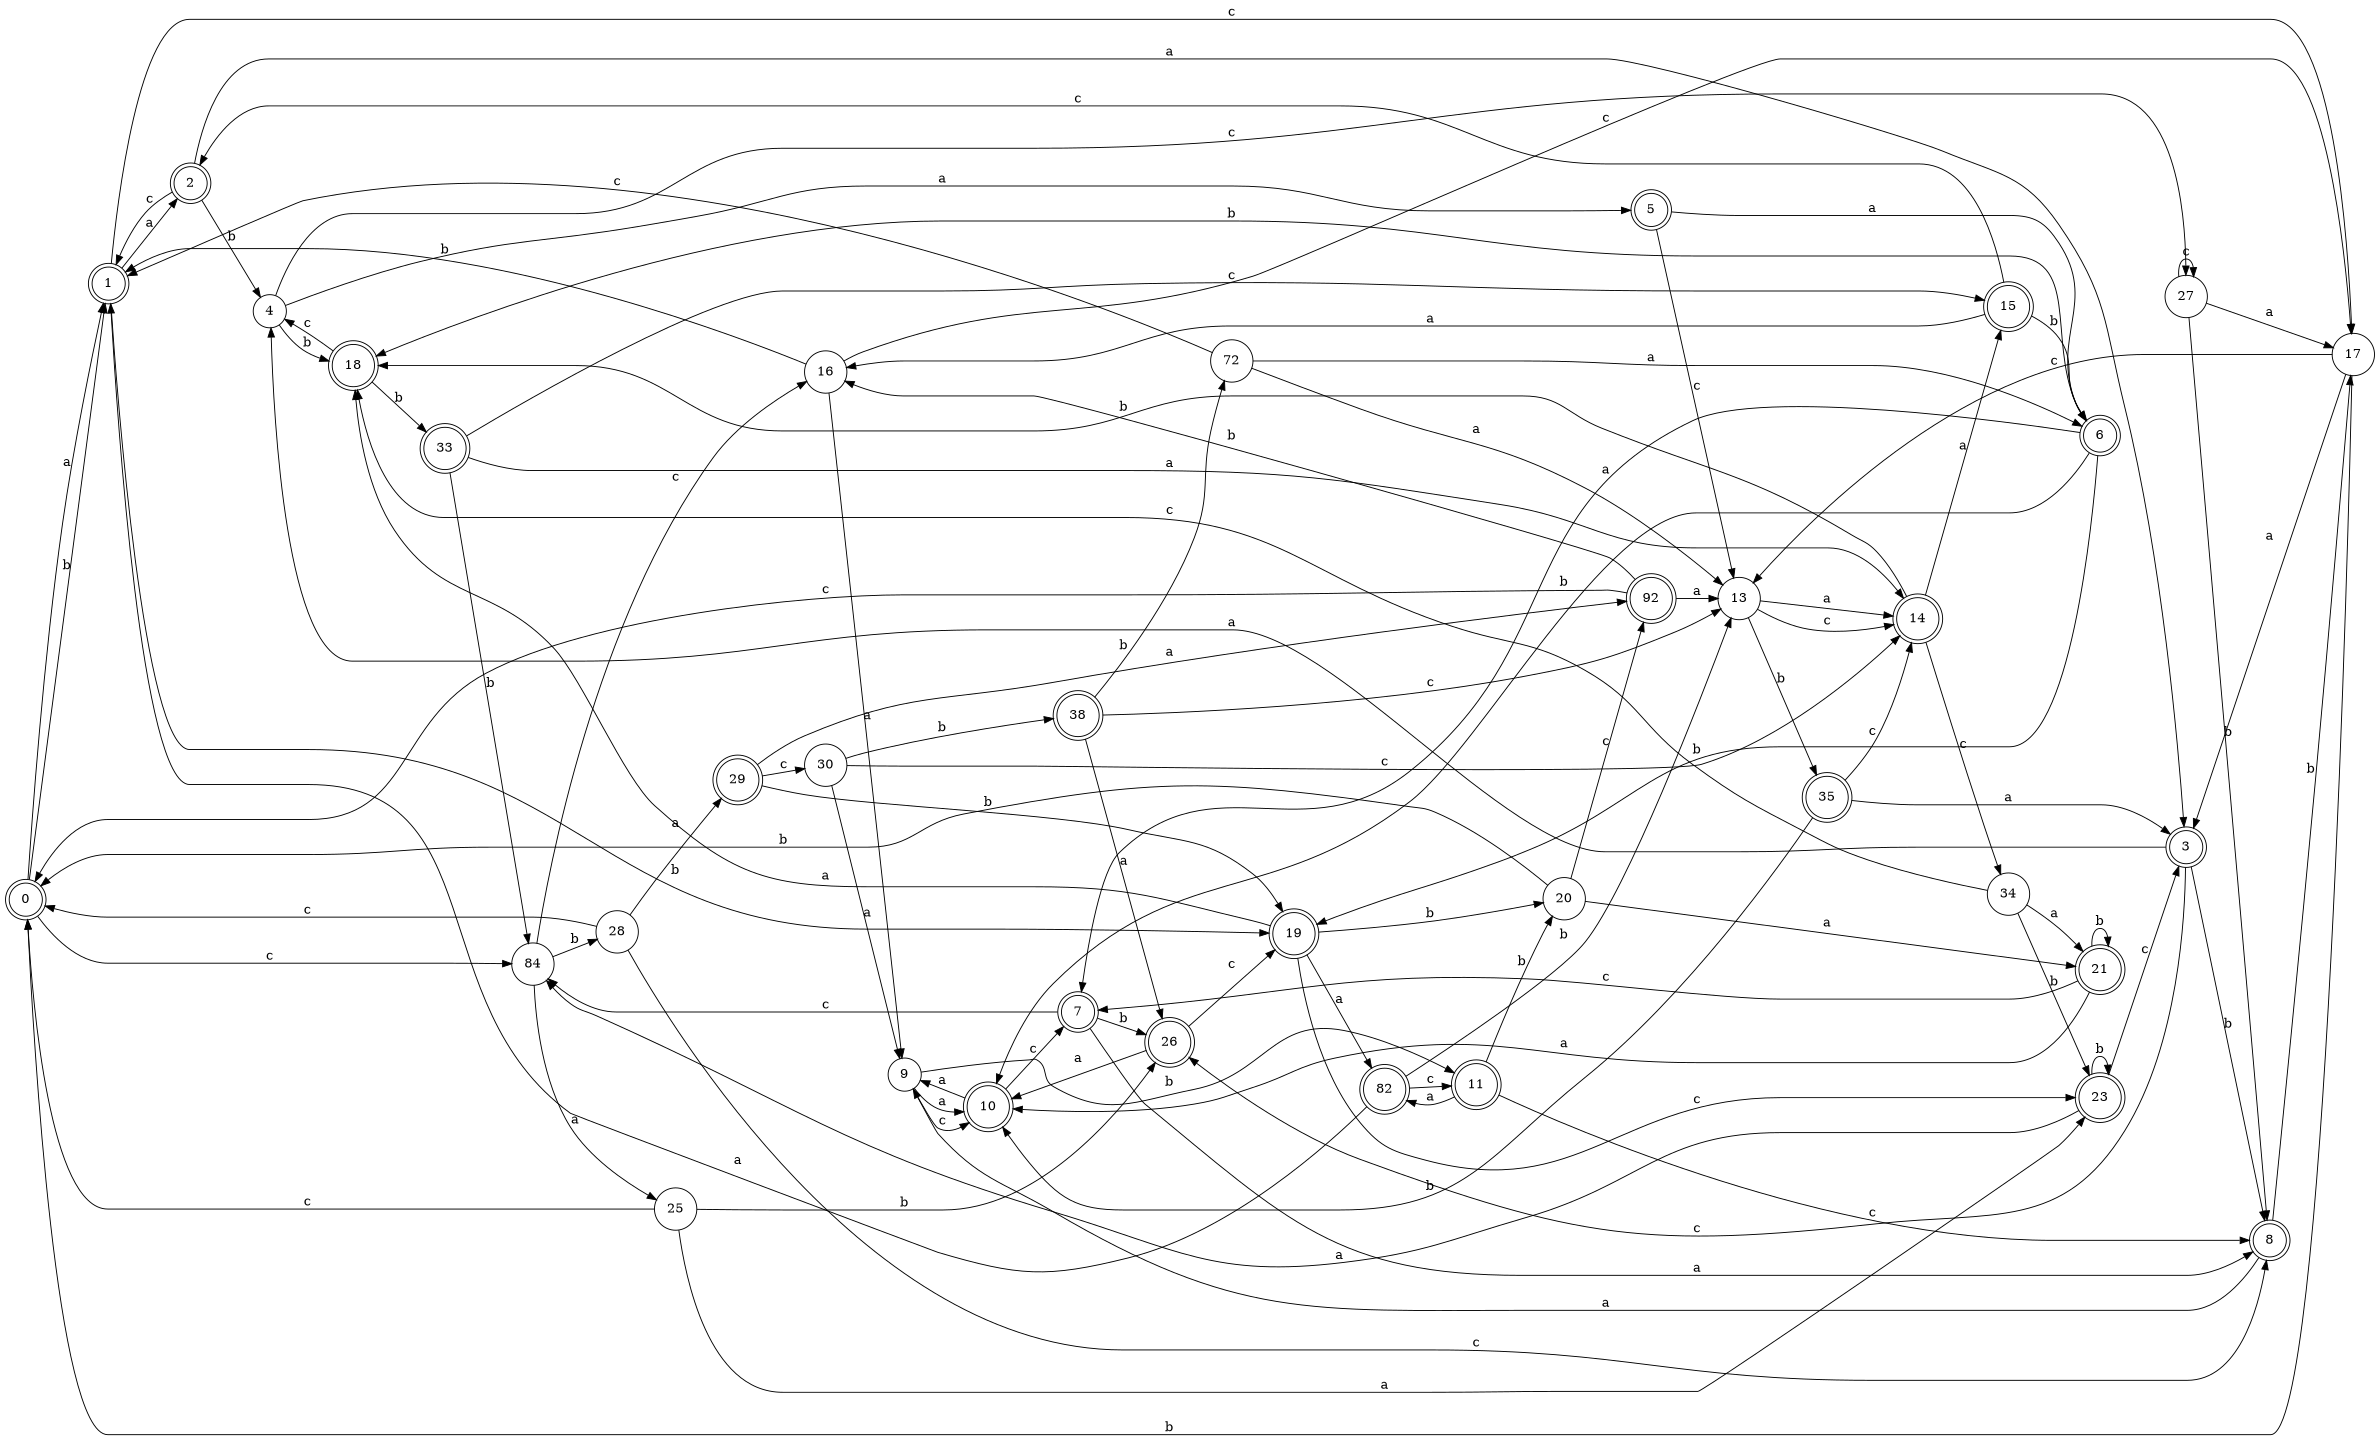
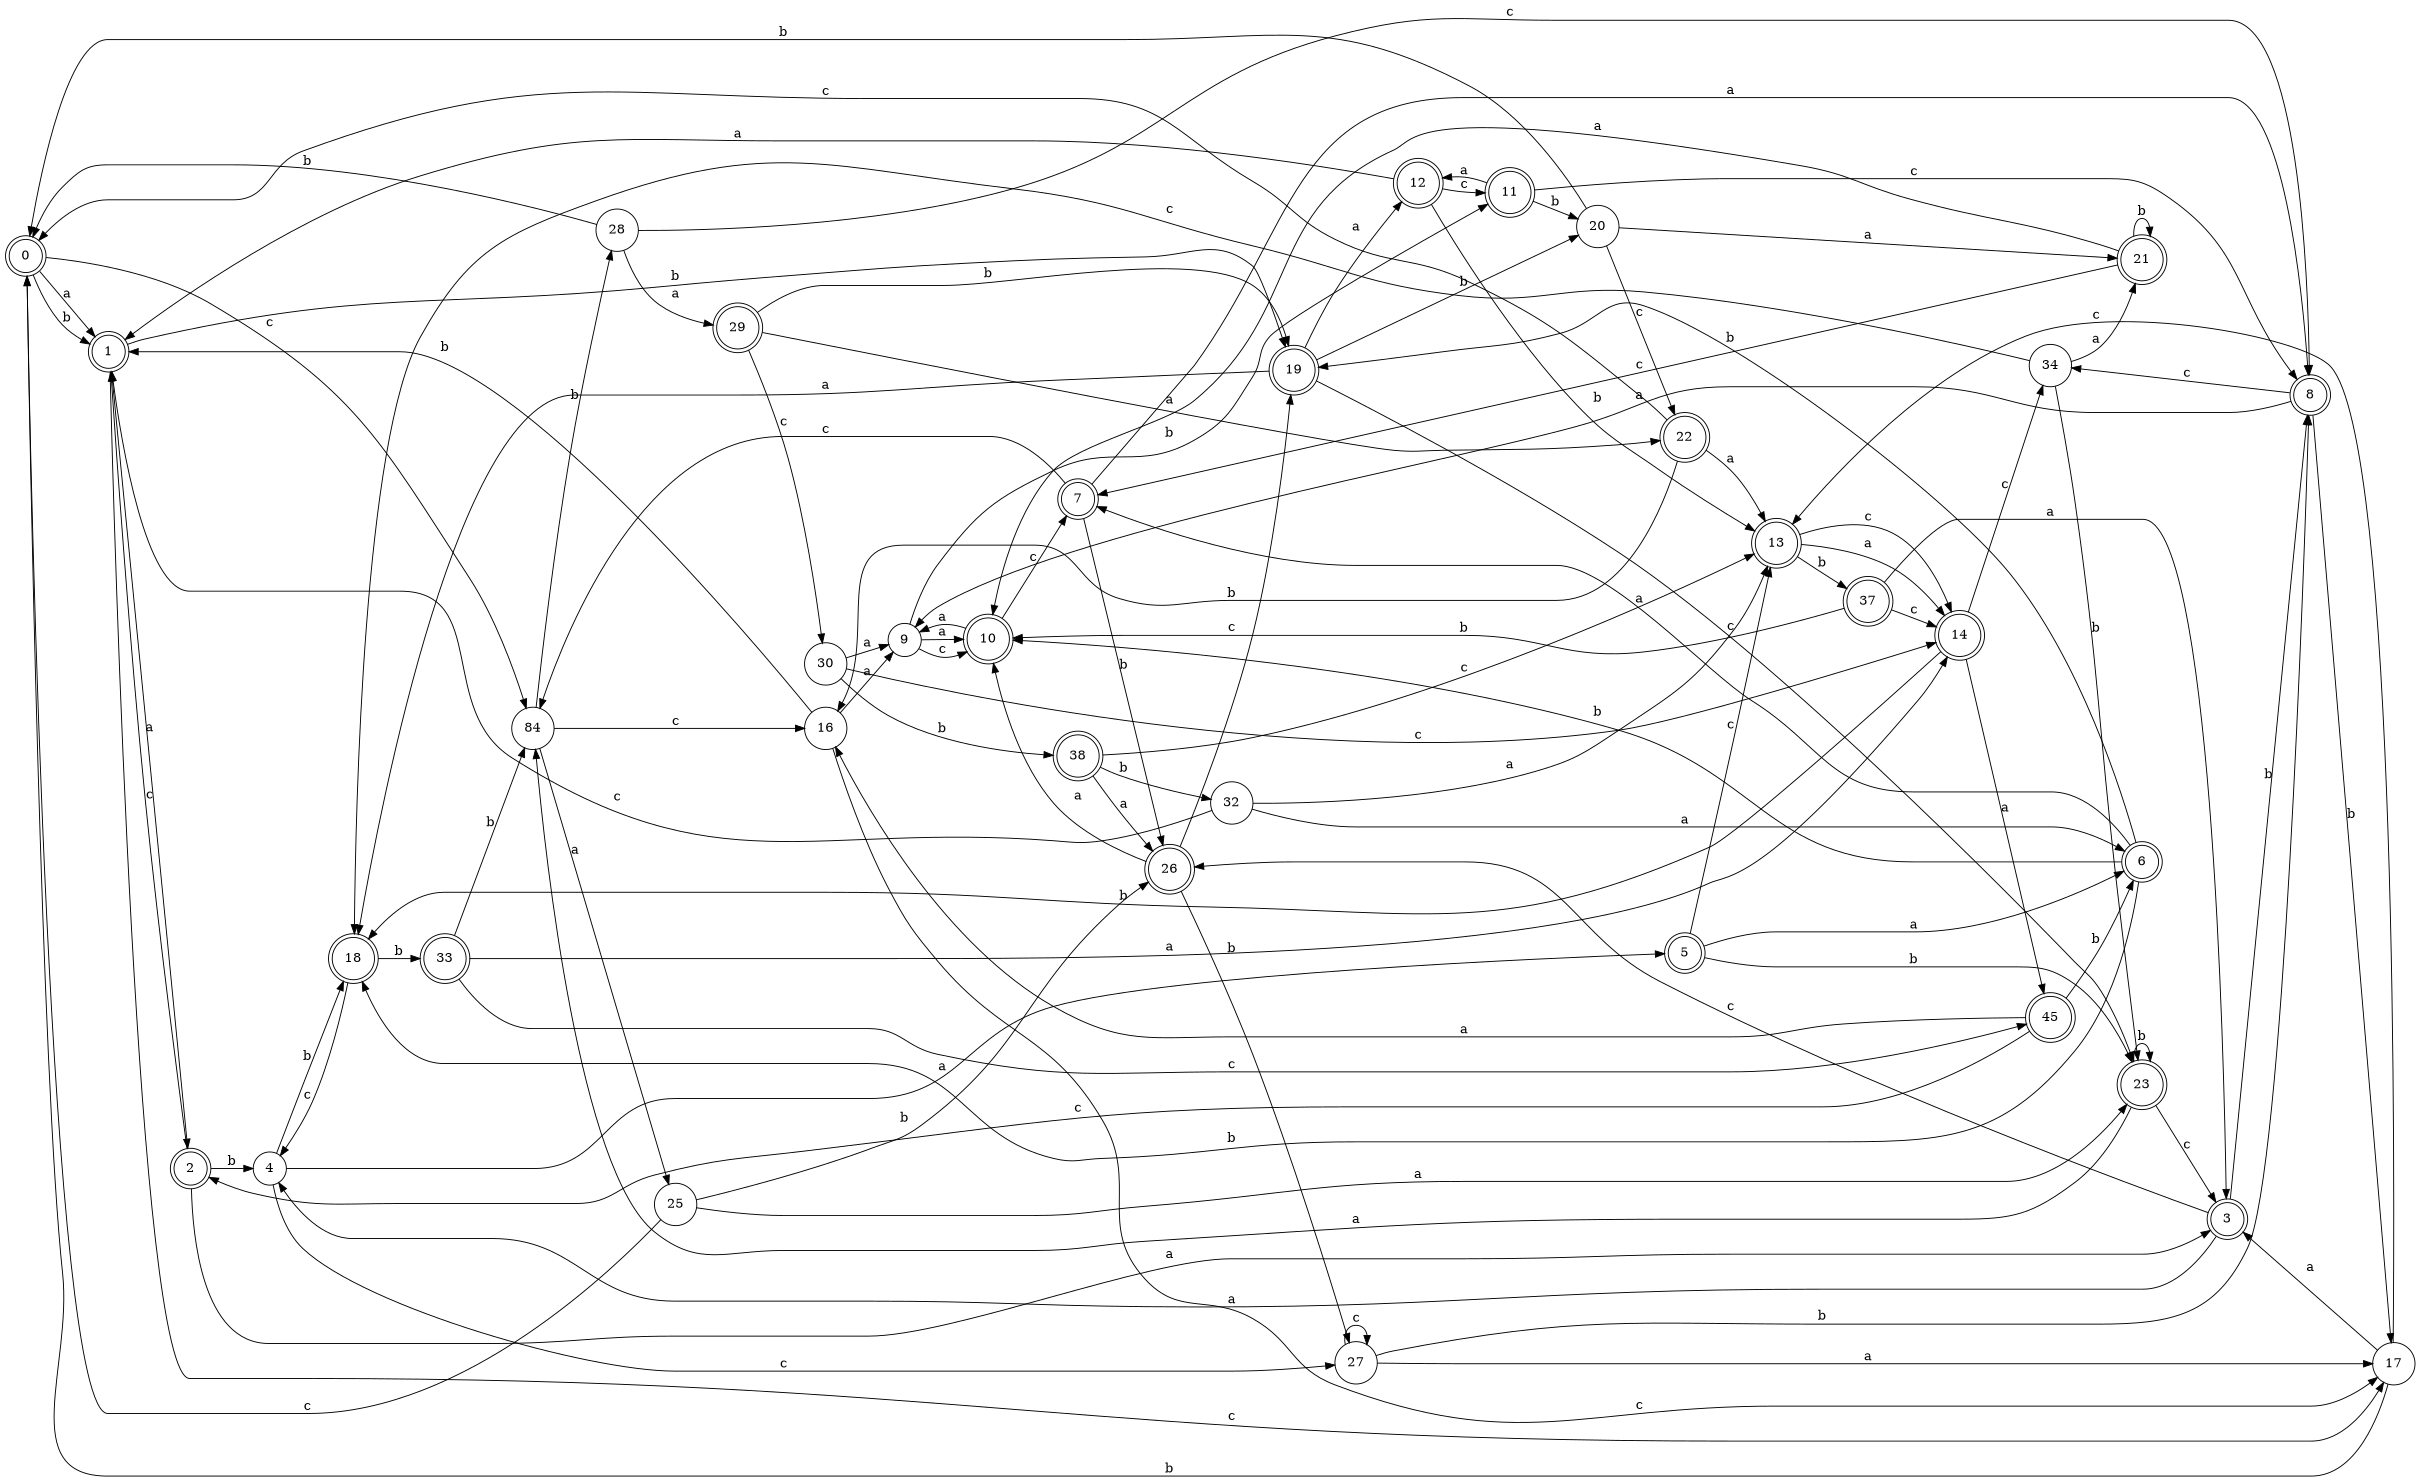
(2009, 307) -> (2050, 1018)
(1232, 361) -> (1232, 803)
none -> (2185, 381)
(1651, 599) -> (1685, 437)
(1739, 599) -> (1776, 543)
(1827, 797) -> (1868, 601)
(308, 910) -> (308, 162)
none -> (1936, 967)
(1385, 1089) -> (1418, 183)
none -> (1269, 1098)
